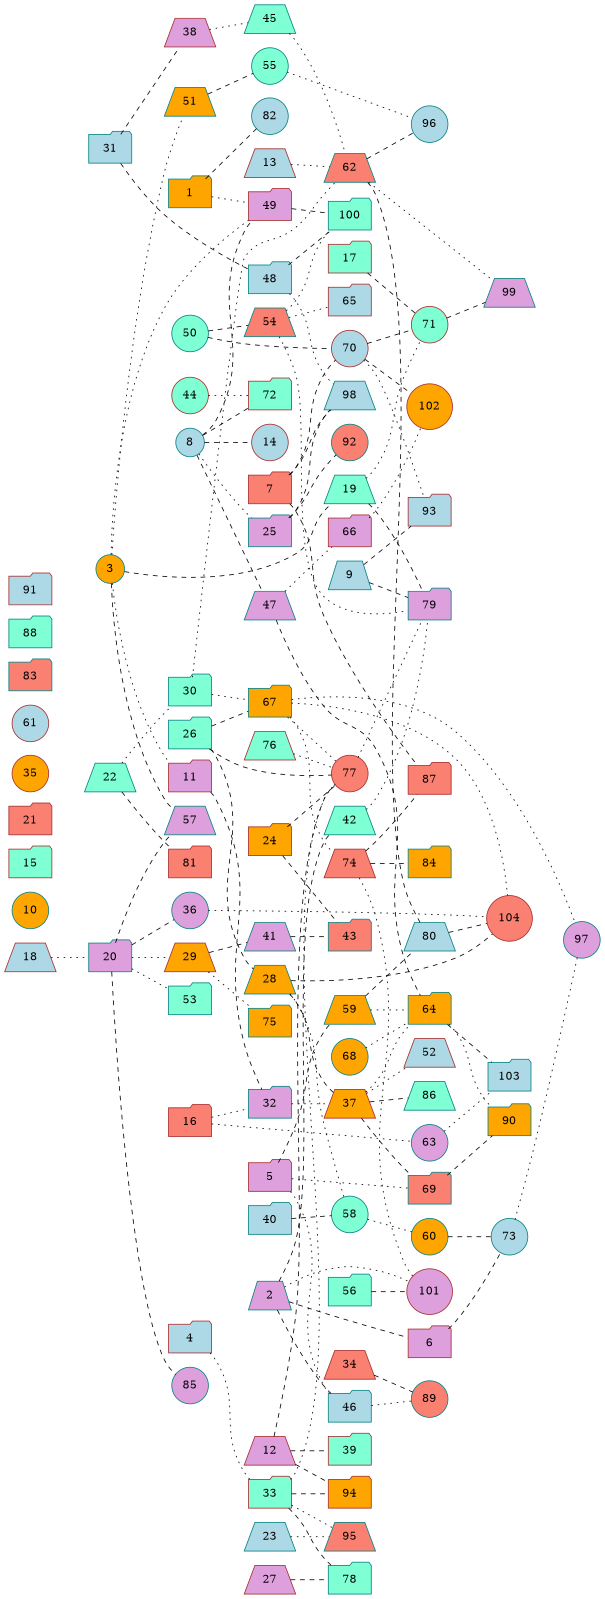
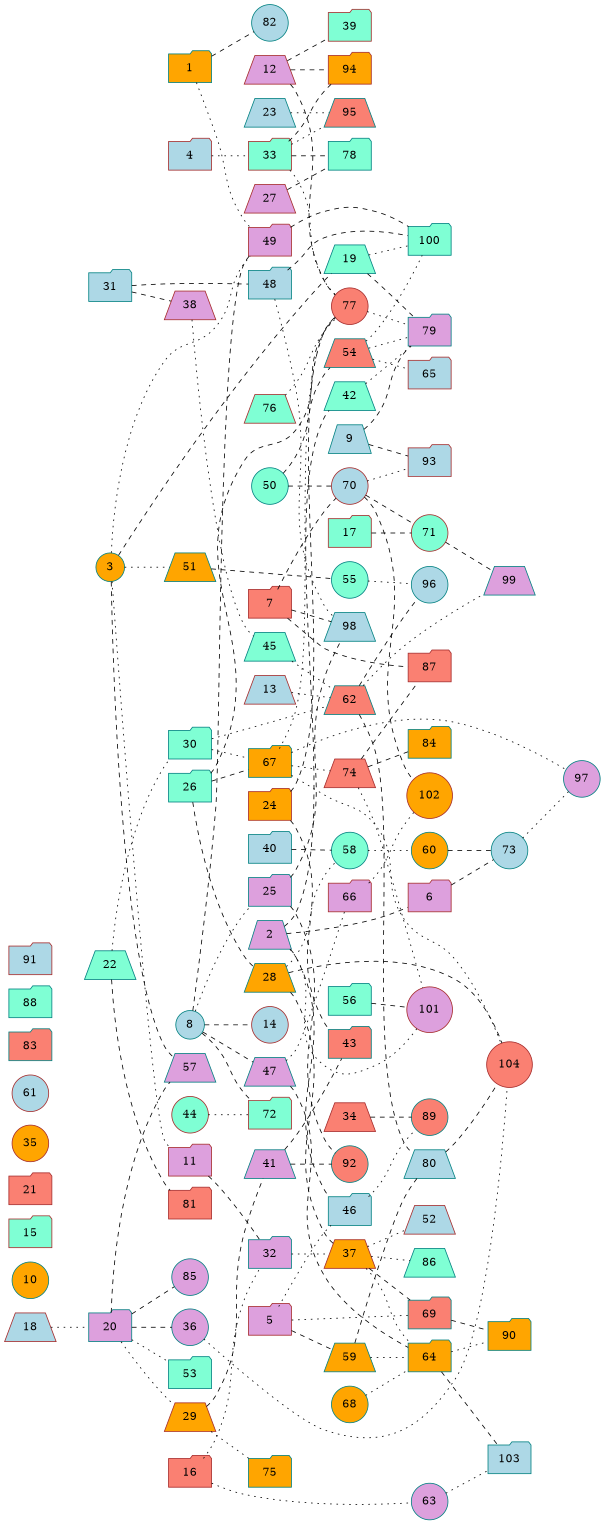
(392, 425) -> (388, 250)
(389, 1100) -> (391, 1259)
none -> (319, 1164)
